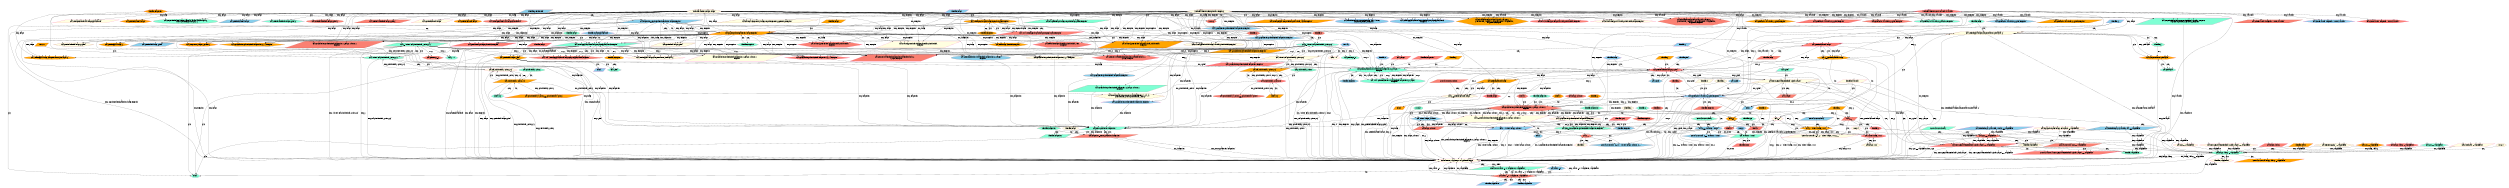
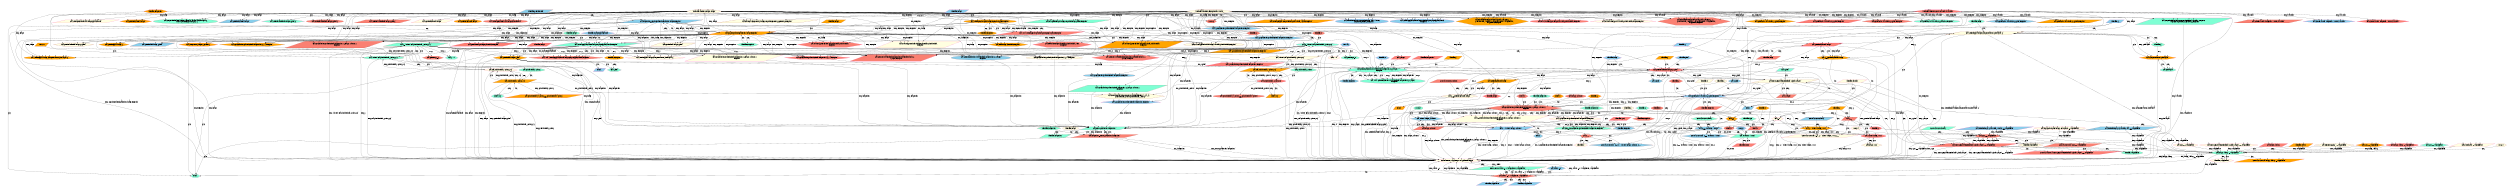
(1209, 11) -> (1209, 11)
(920, 15) -> (920, 15)
(1352, 51) -> (1352, 51)
(1852, 81) -> (1852, 81)
(1508, 168) -> (1508, 168)
